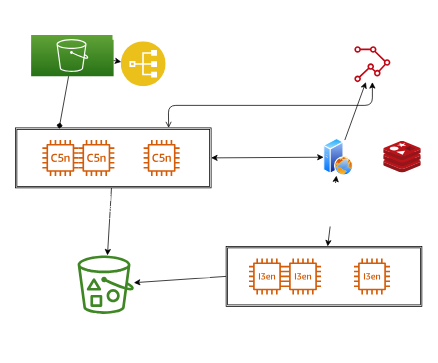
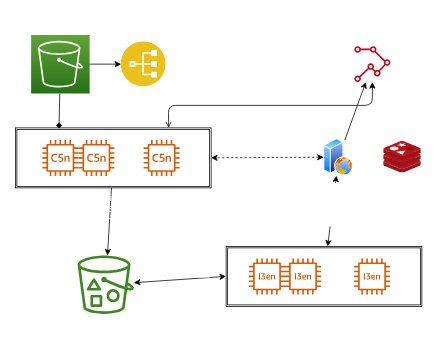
(72, 56) -> (60, 64)
(267, 158) -> (267, 158)
(221, 277) -> (219, 277)
